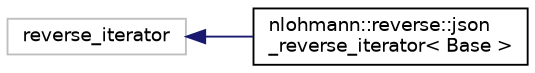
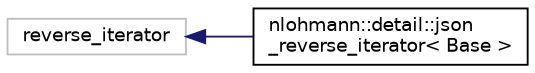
(391, 37) -> (391, 37)
